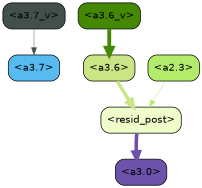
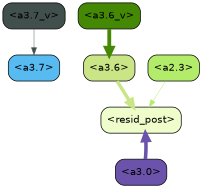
(136, 143) -> (146, 150)
